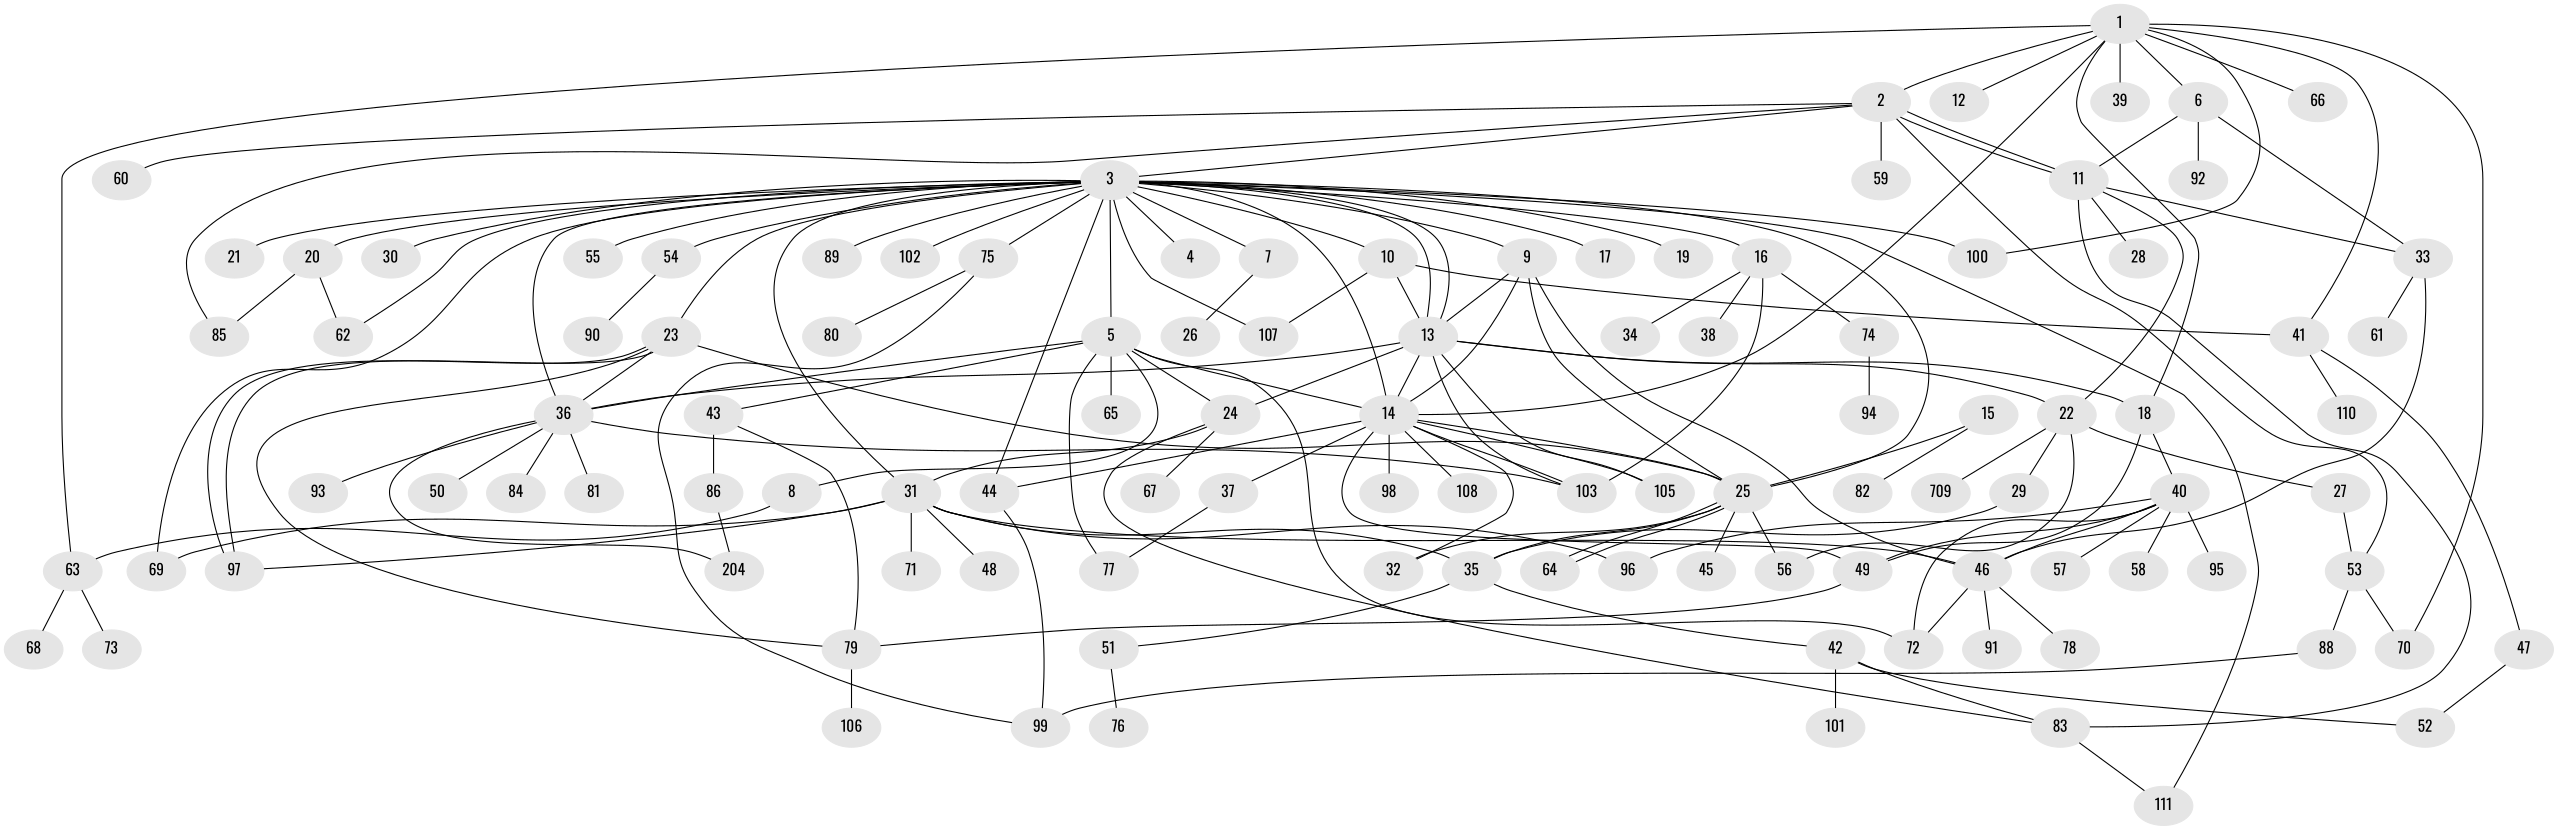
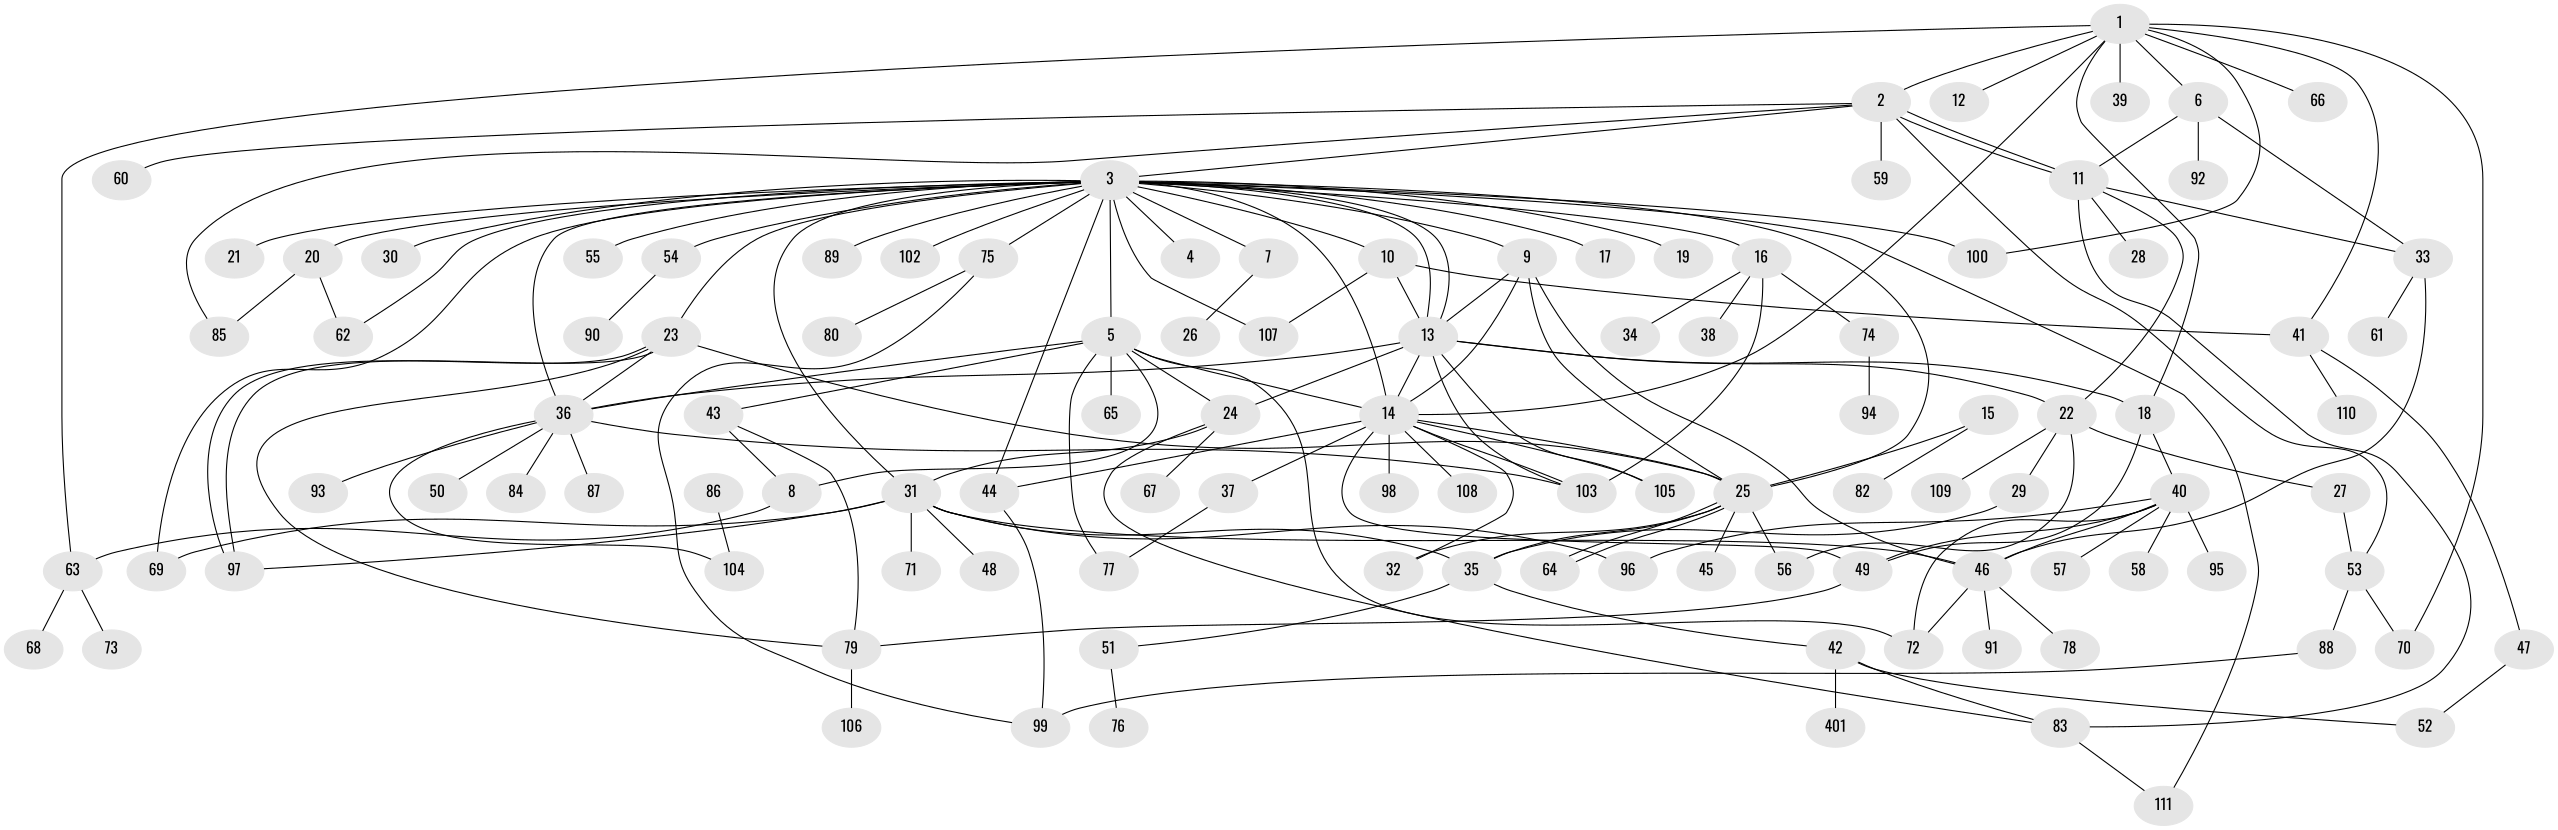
(714, 454) -> (753, 454)
(594, 493) -> (594, 493)
(1941, 493) -> (1941, 493)
(734, 571) -> (734, 571)
(1836, 728) -> (1836, 728)
